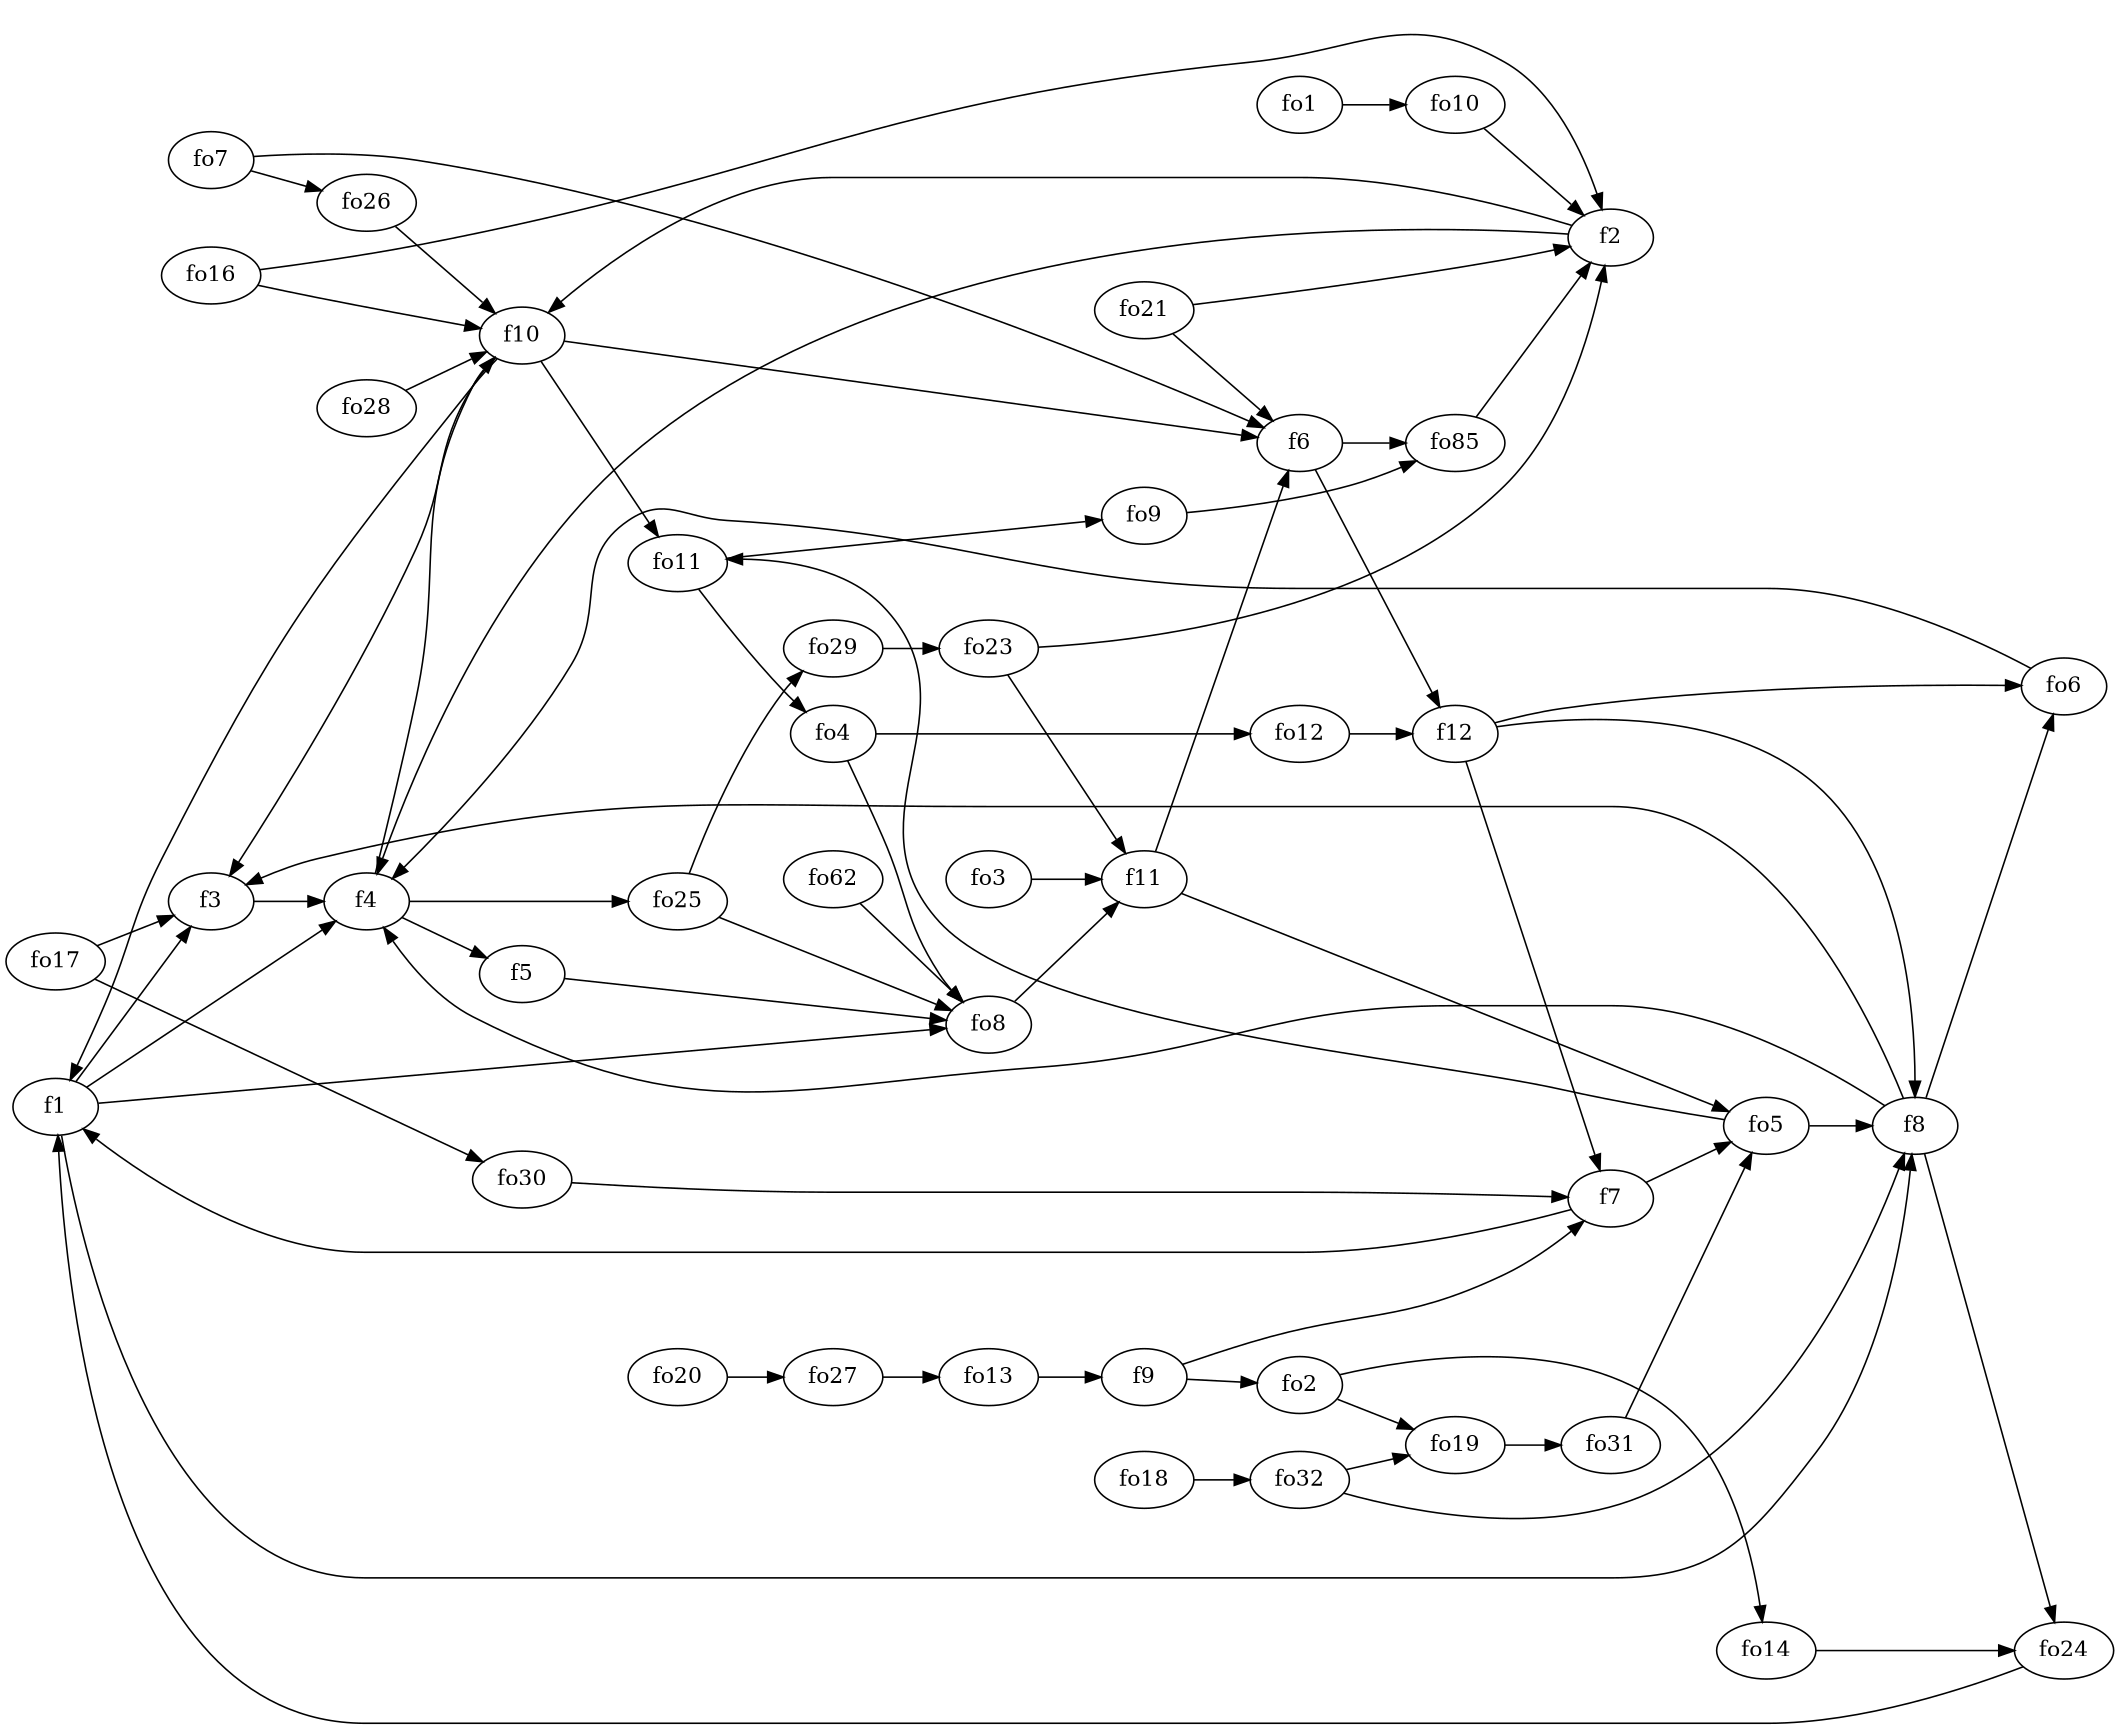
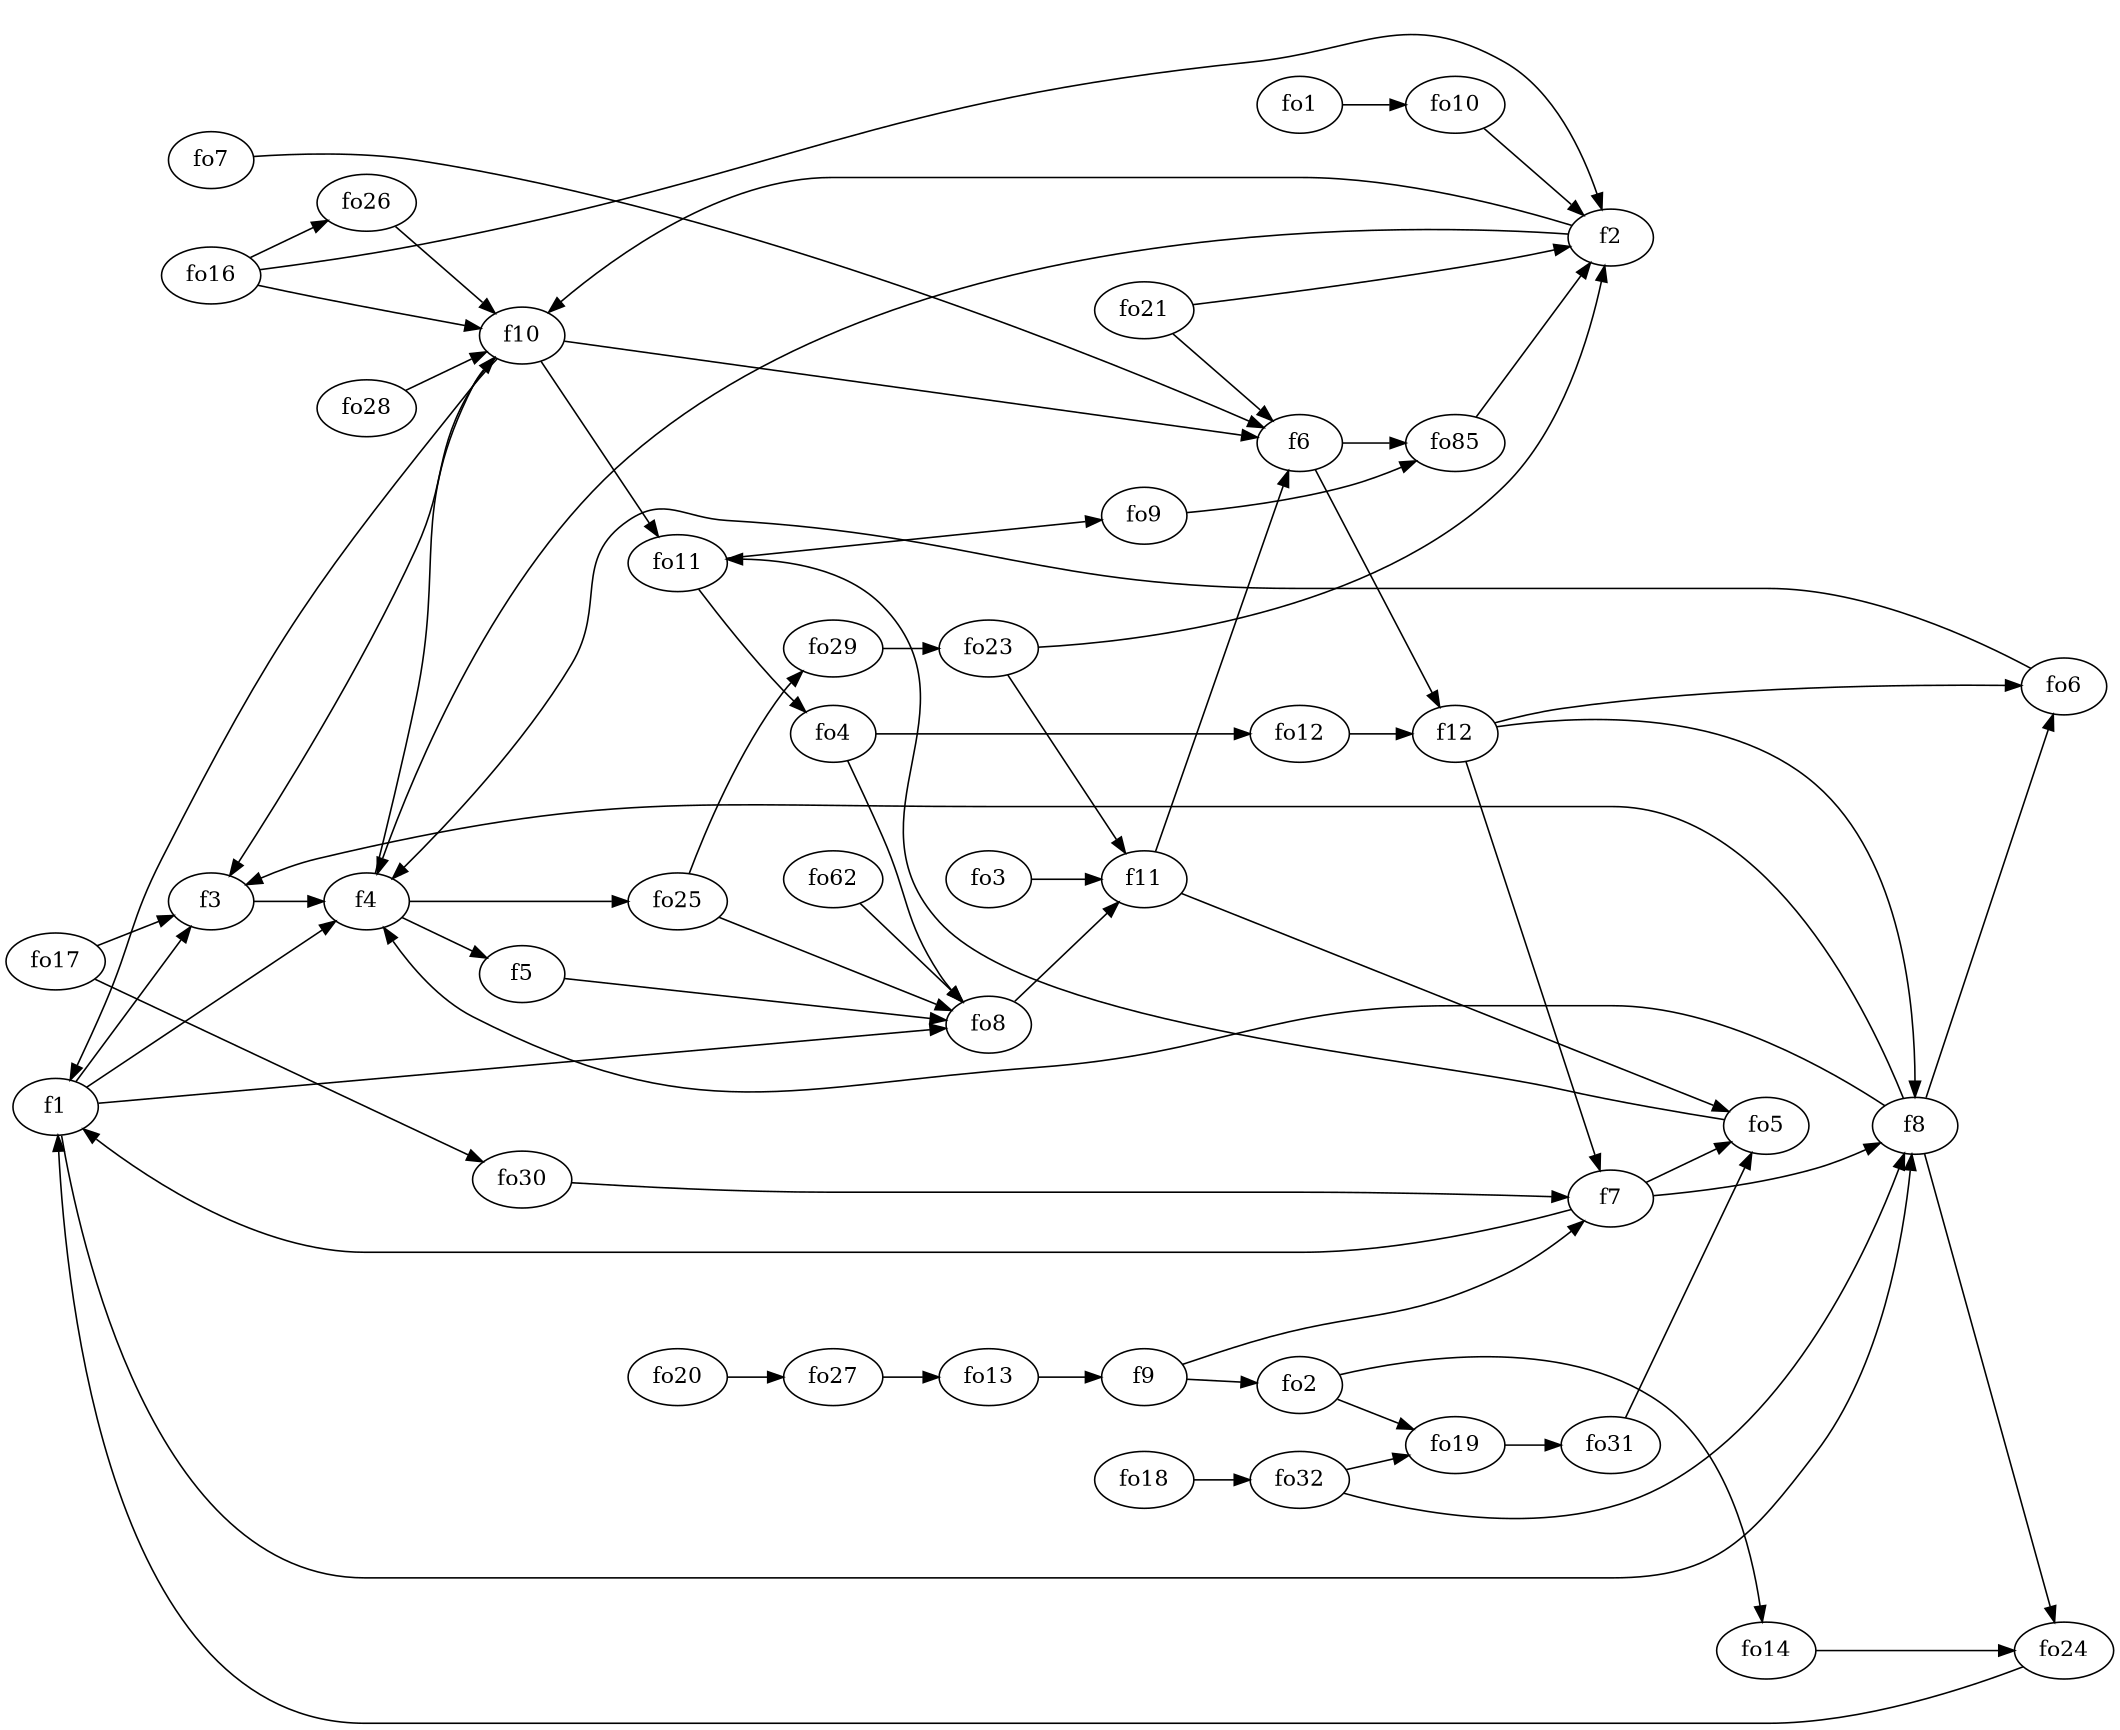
(279, 179) -> (282, 242)
(1833, 1126) -> (1762, 1181)
